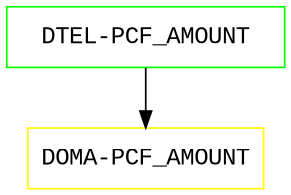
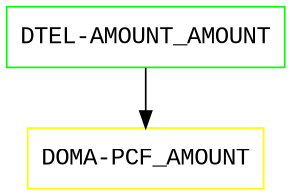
(146, 37) -> (146, 37)
